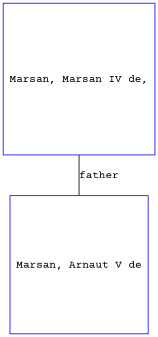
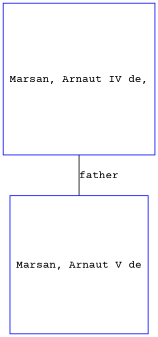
(79, 79) -> (79, 79)
